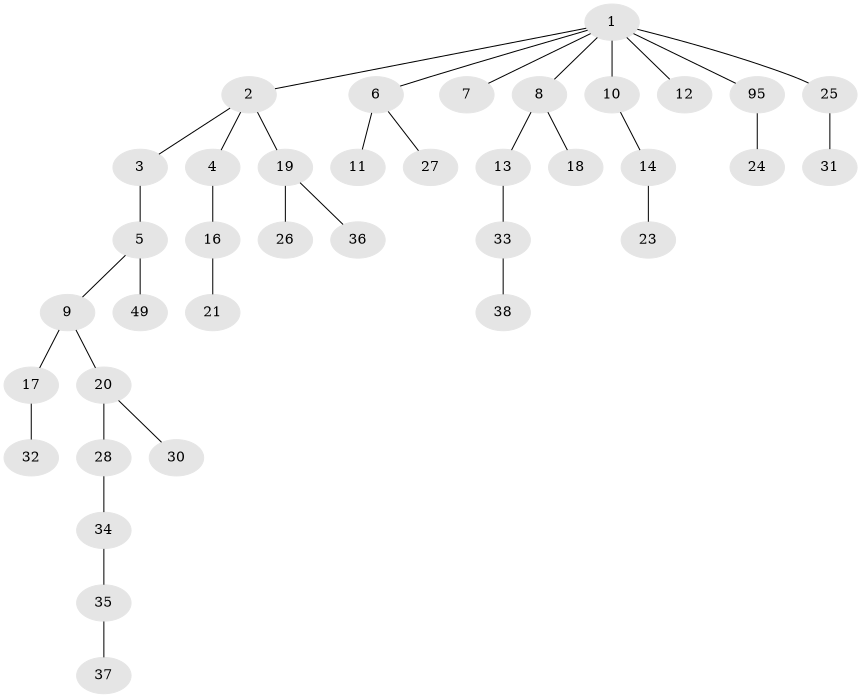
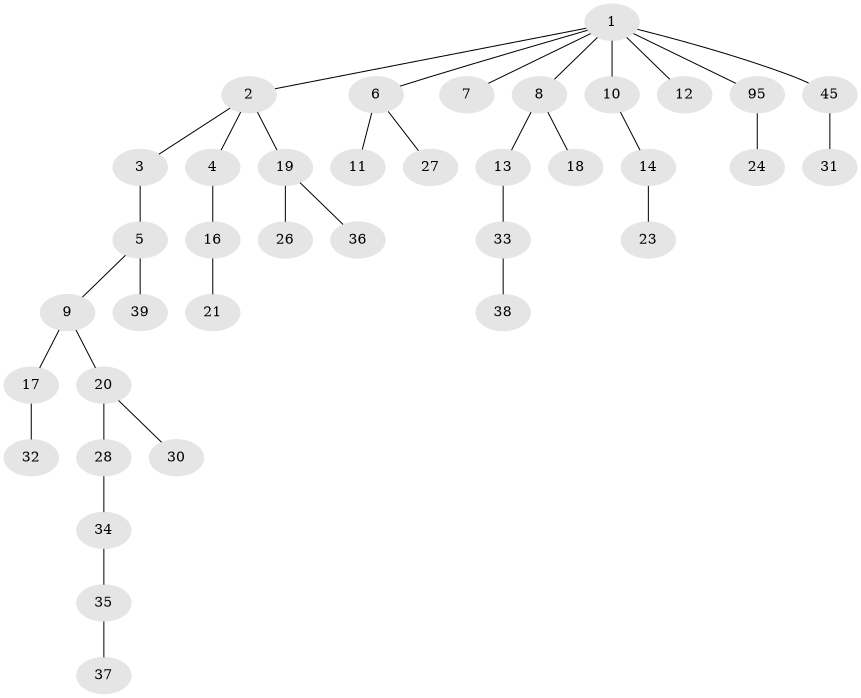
(830, 95) -> (830, 95)
(140, 313) -> (140, 313)
